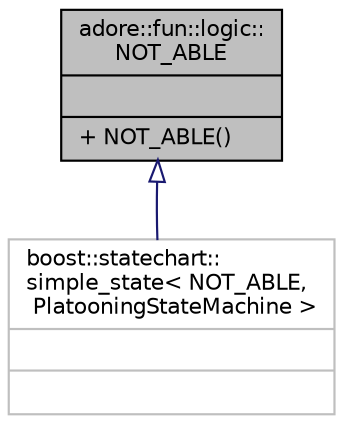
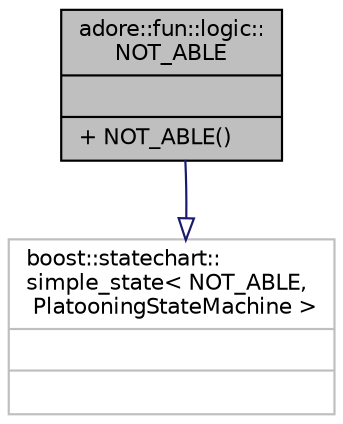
(157, 211) -> (186, 189)
